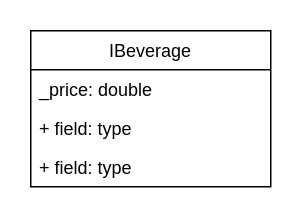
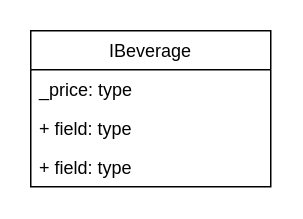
(100, 90) -> (92, 90)
